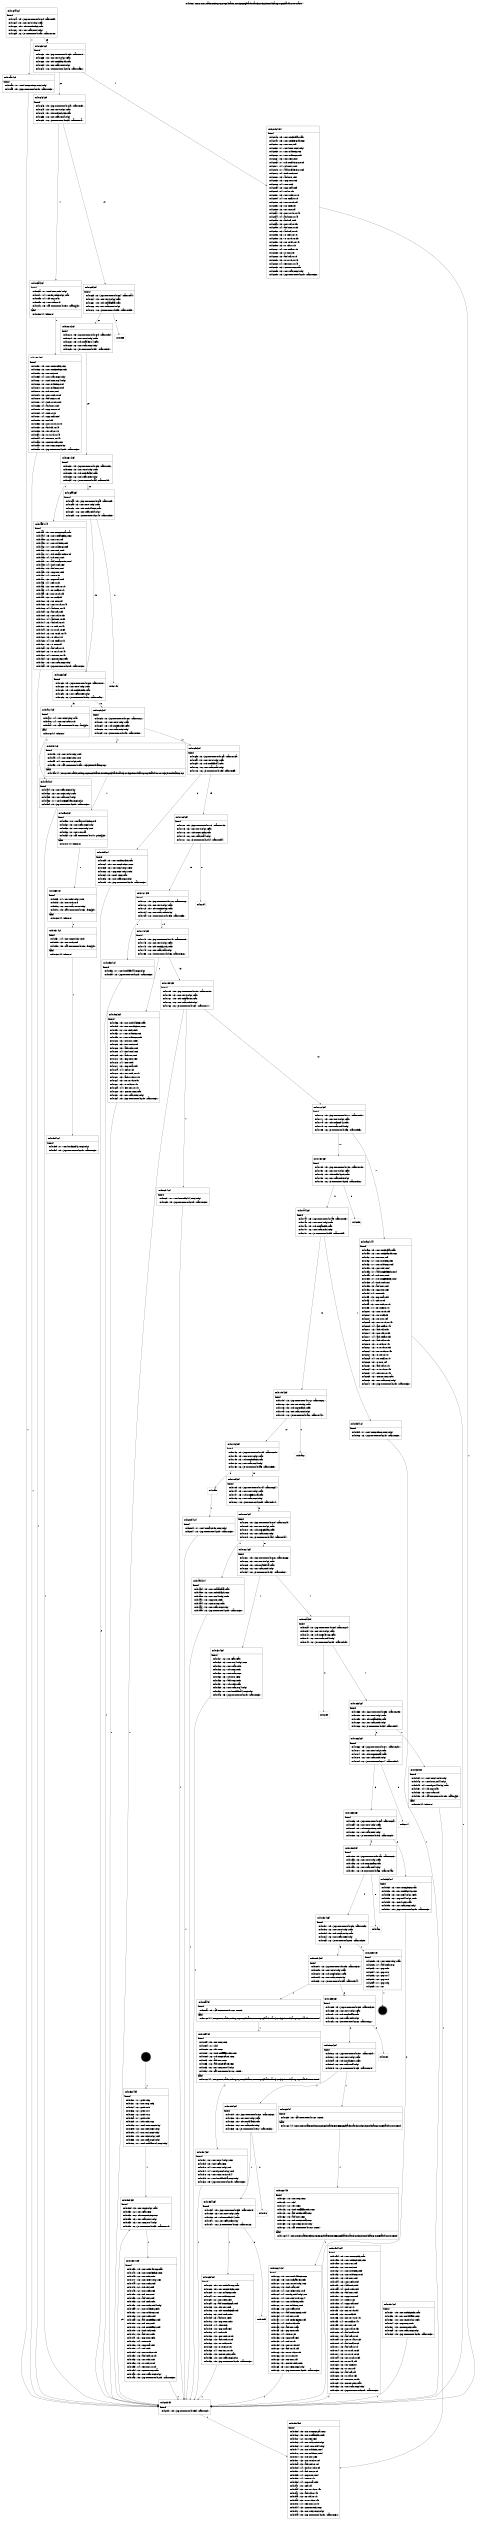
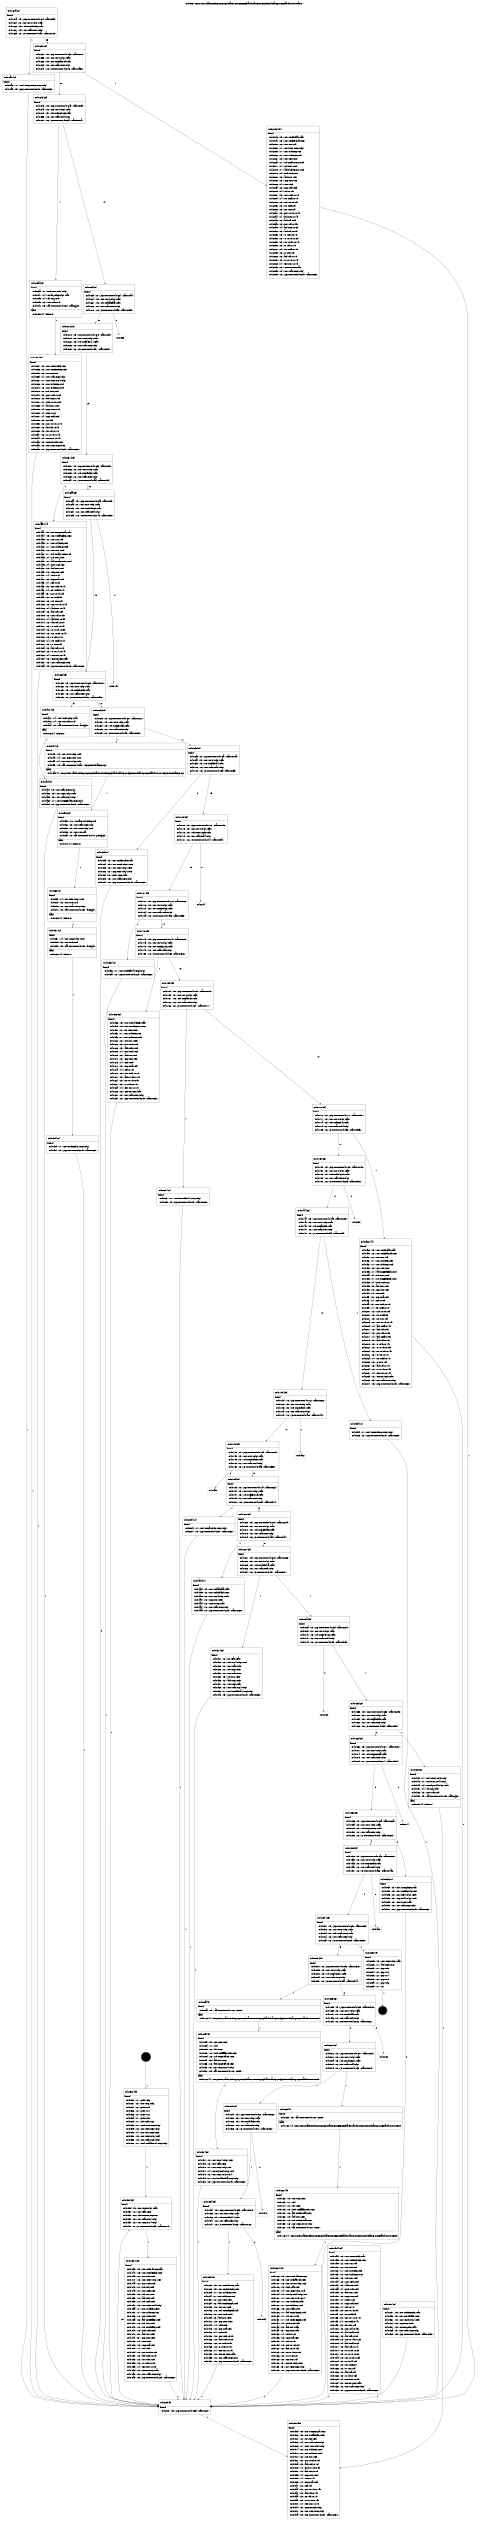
(211, 1505) -> (228, 1511)
(129, 1722) -> (84, 1808)
